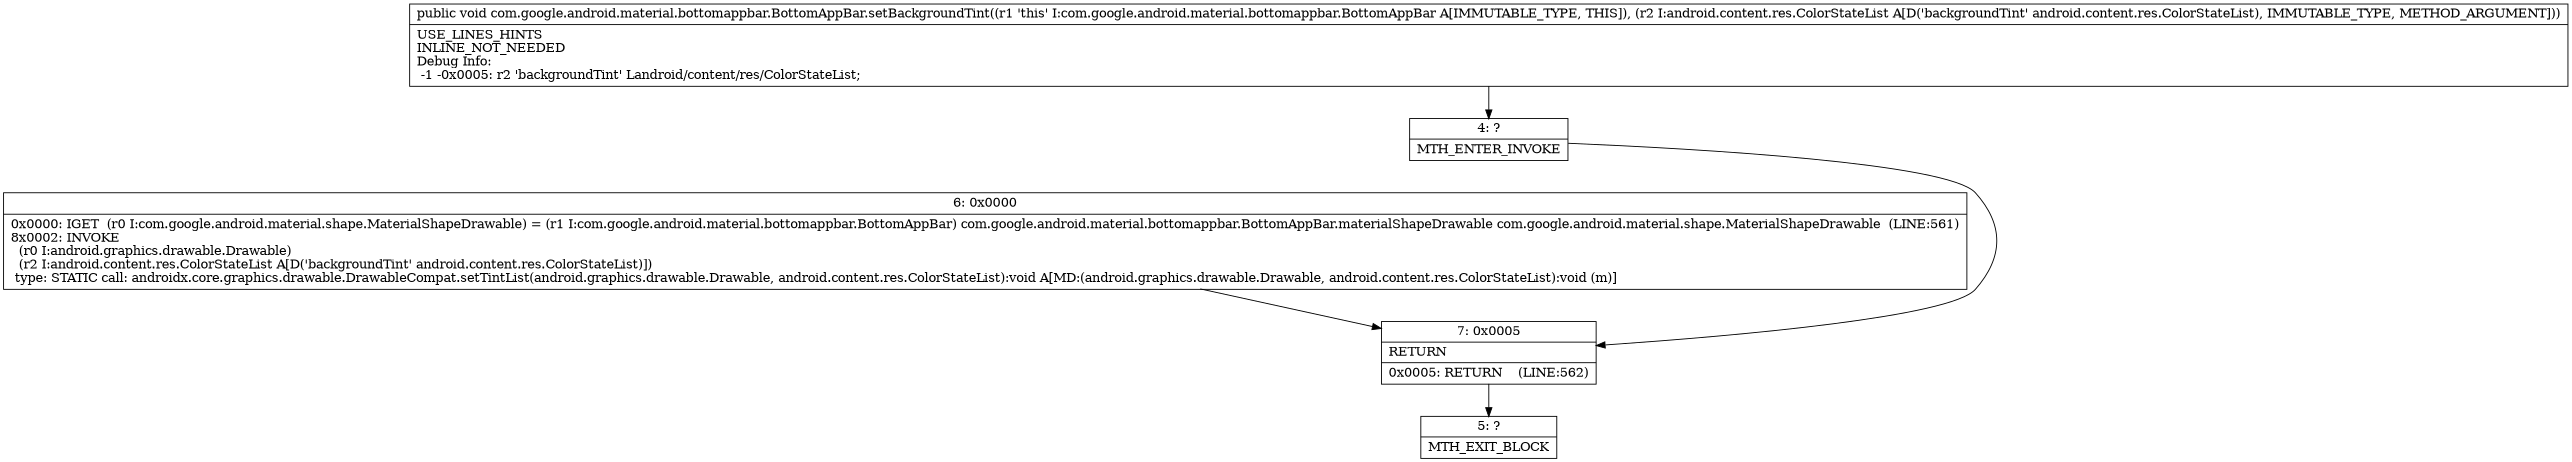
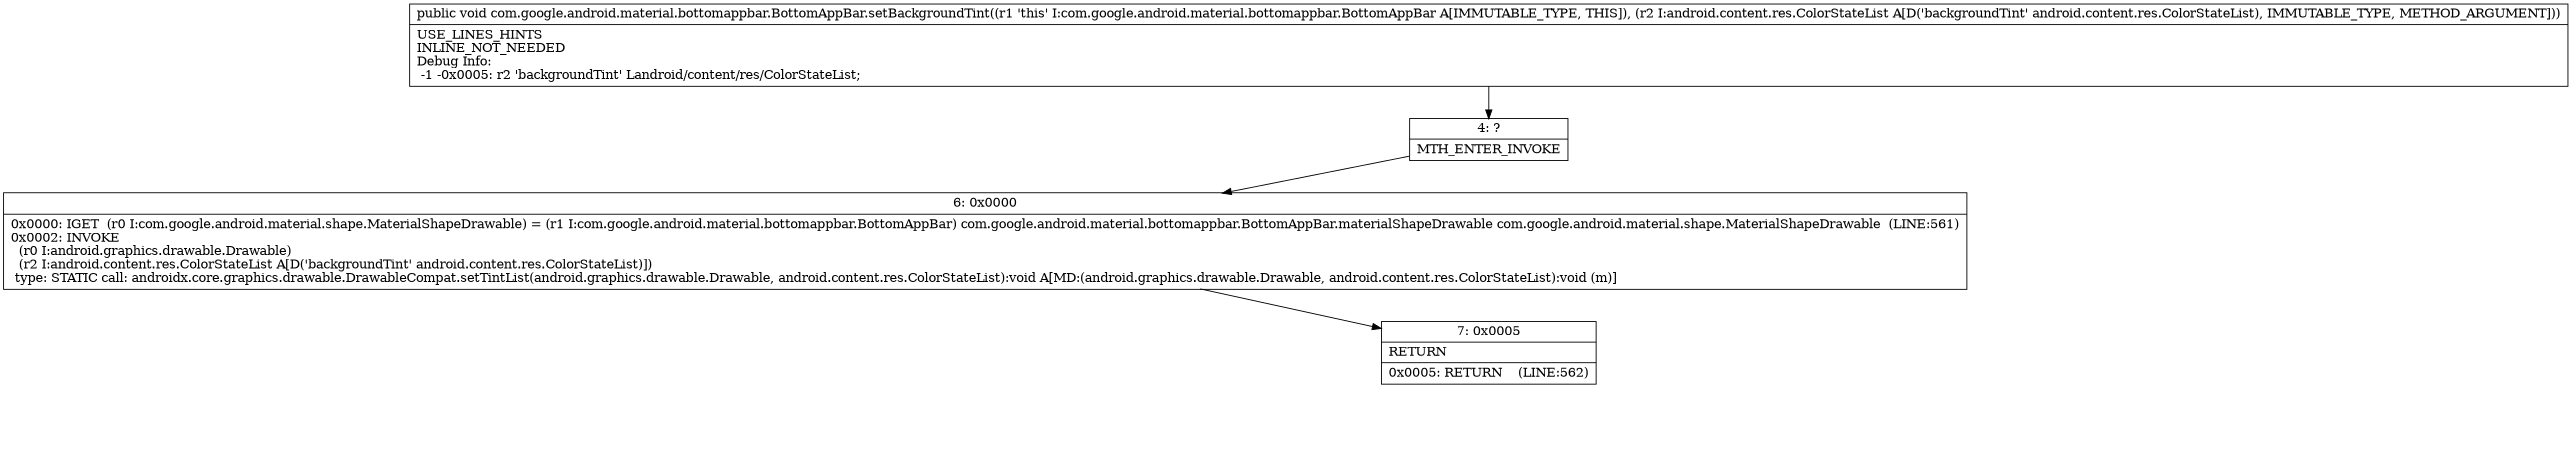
(1994, 223) -> (1321, 174)
(69, 238) -> (69, 238)
(1489, 437) -> none
